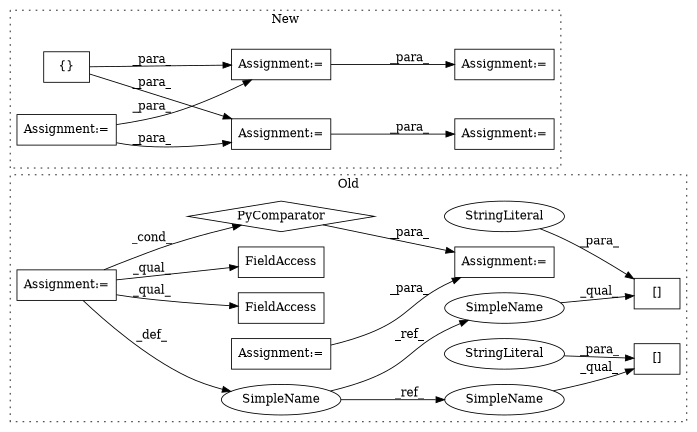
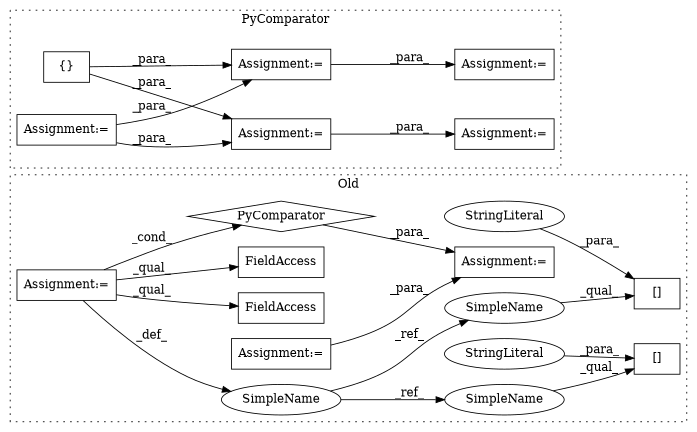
(286, 20) -> (286, 20)
